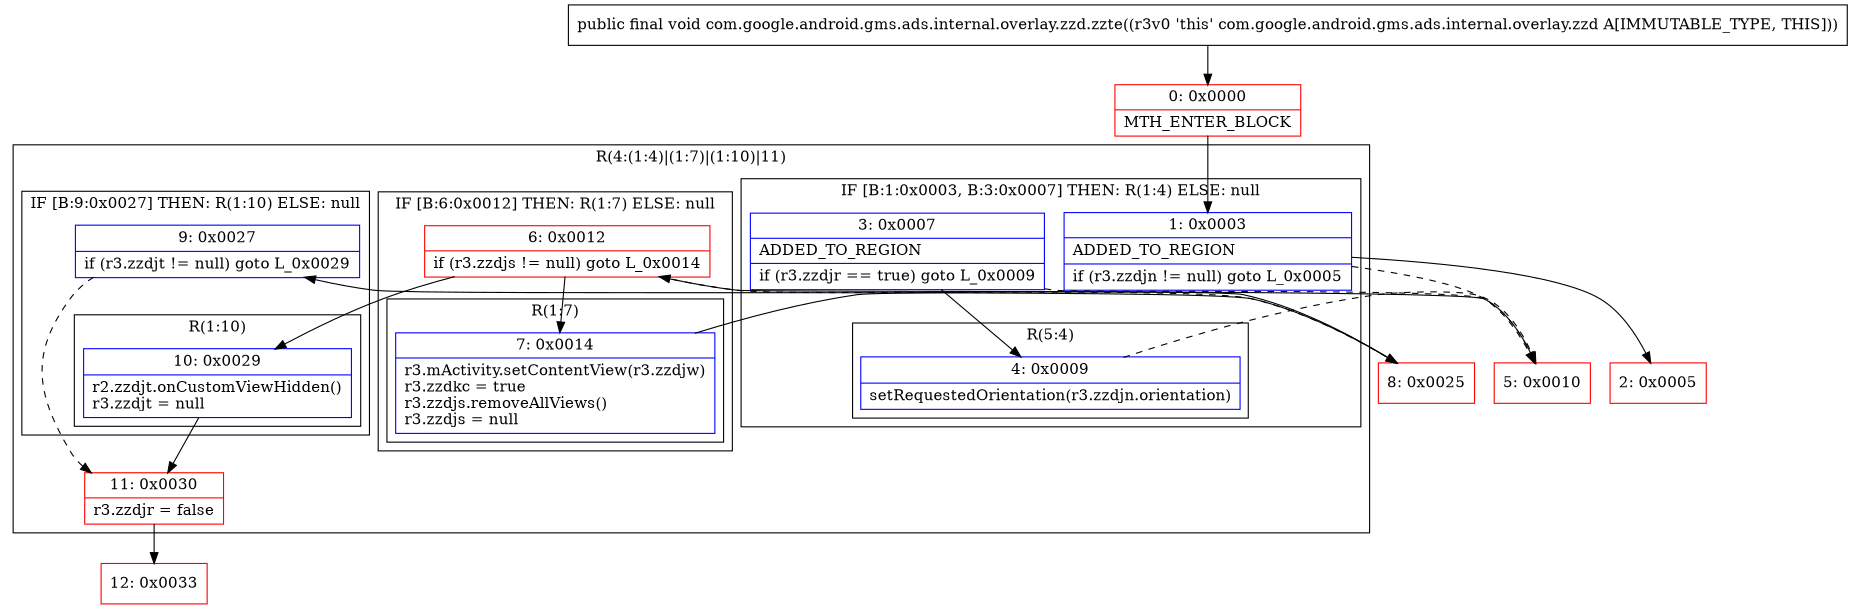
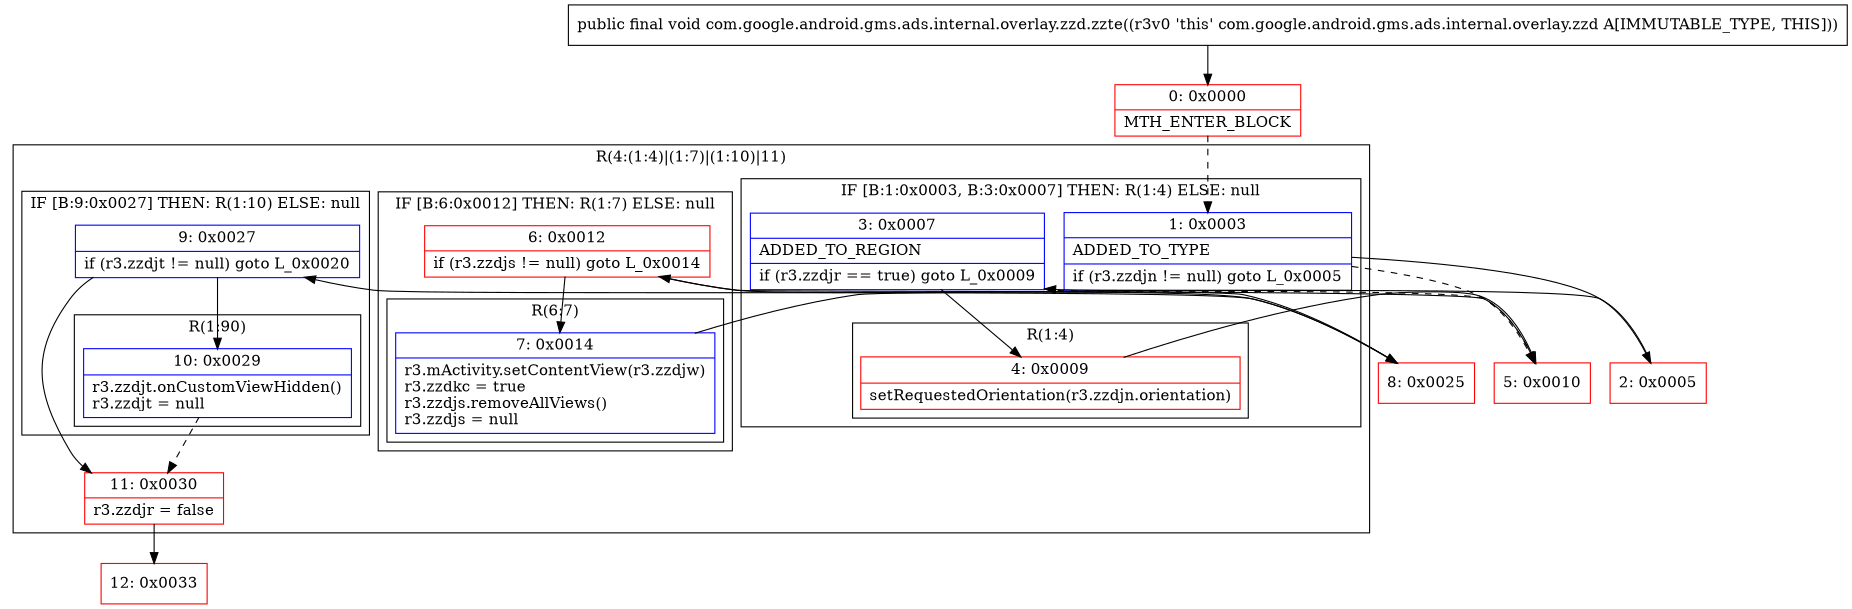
(1208, 169) -> (1208, 169)
(1154, 250) -> (1142, 250)
(218, 264) -> (218, 264)
(1030, 292) -> (1030, 292)
none -> (1495, 292)
(1338, 301) -> (1338, 301)
(555, 312) -> (555, 312)
(330, 321) -> (218, 308)
(218, 327) -> (218, 327)
(1050, 336) -> (1050, 336)
(42, 368) -> (42, 368)
(1050, 383) -> (1050, 383)
(218, 387) -> (218, 387)
(185, 443) -> (185, 443)
